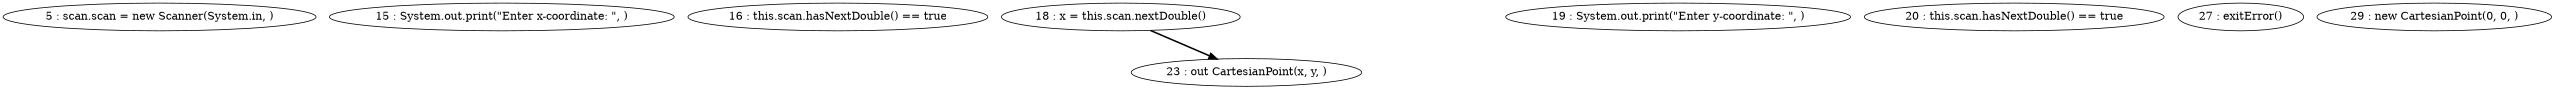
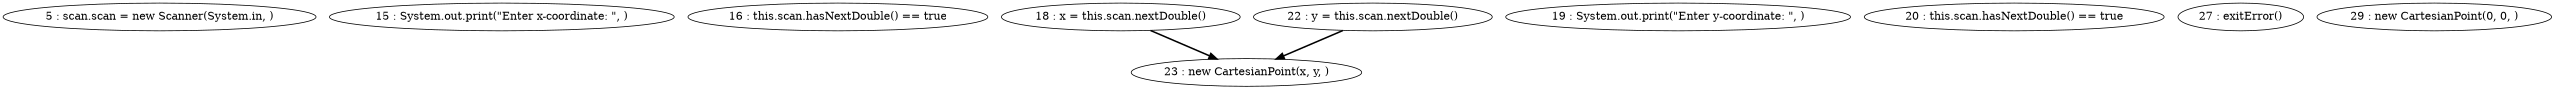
none -> (1373, 17)
(1246, 72) -> (1246, 72)
